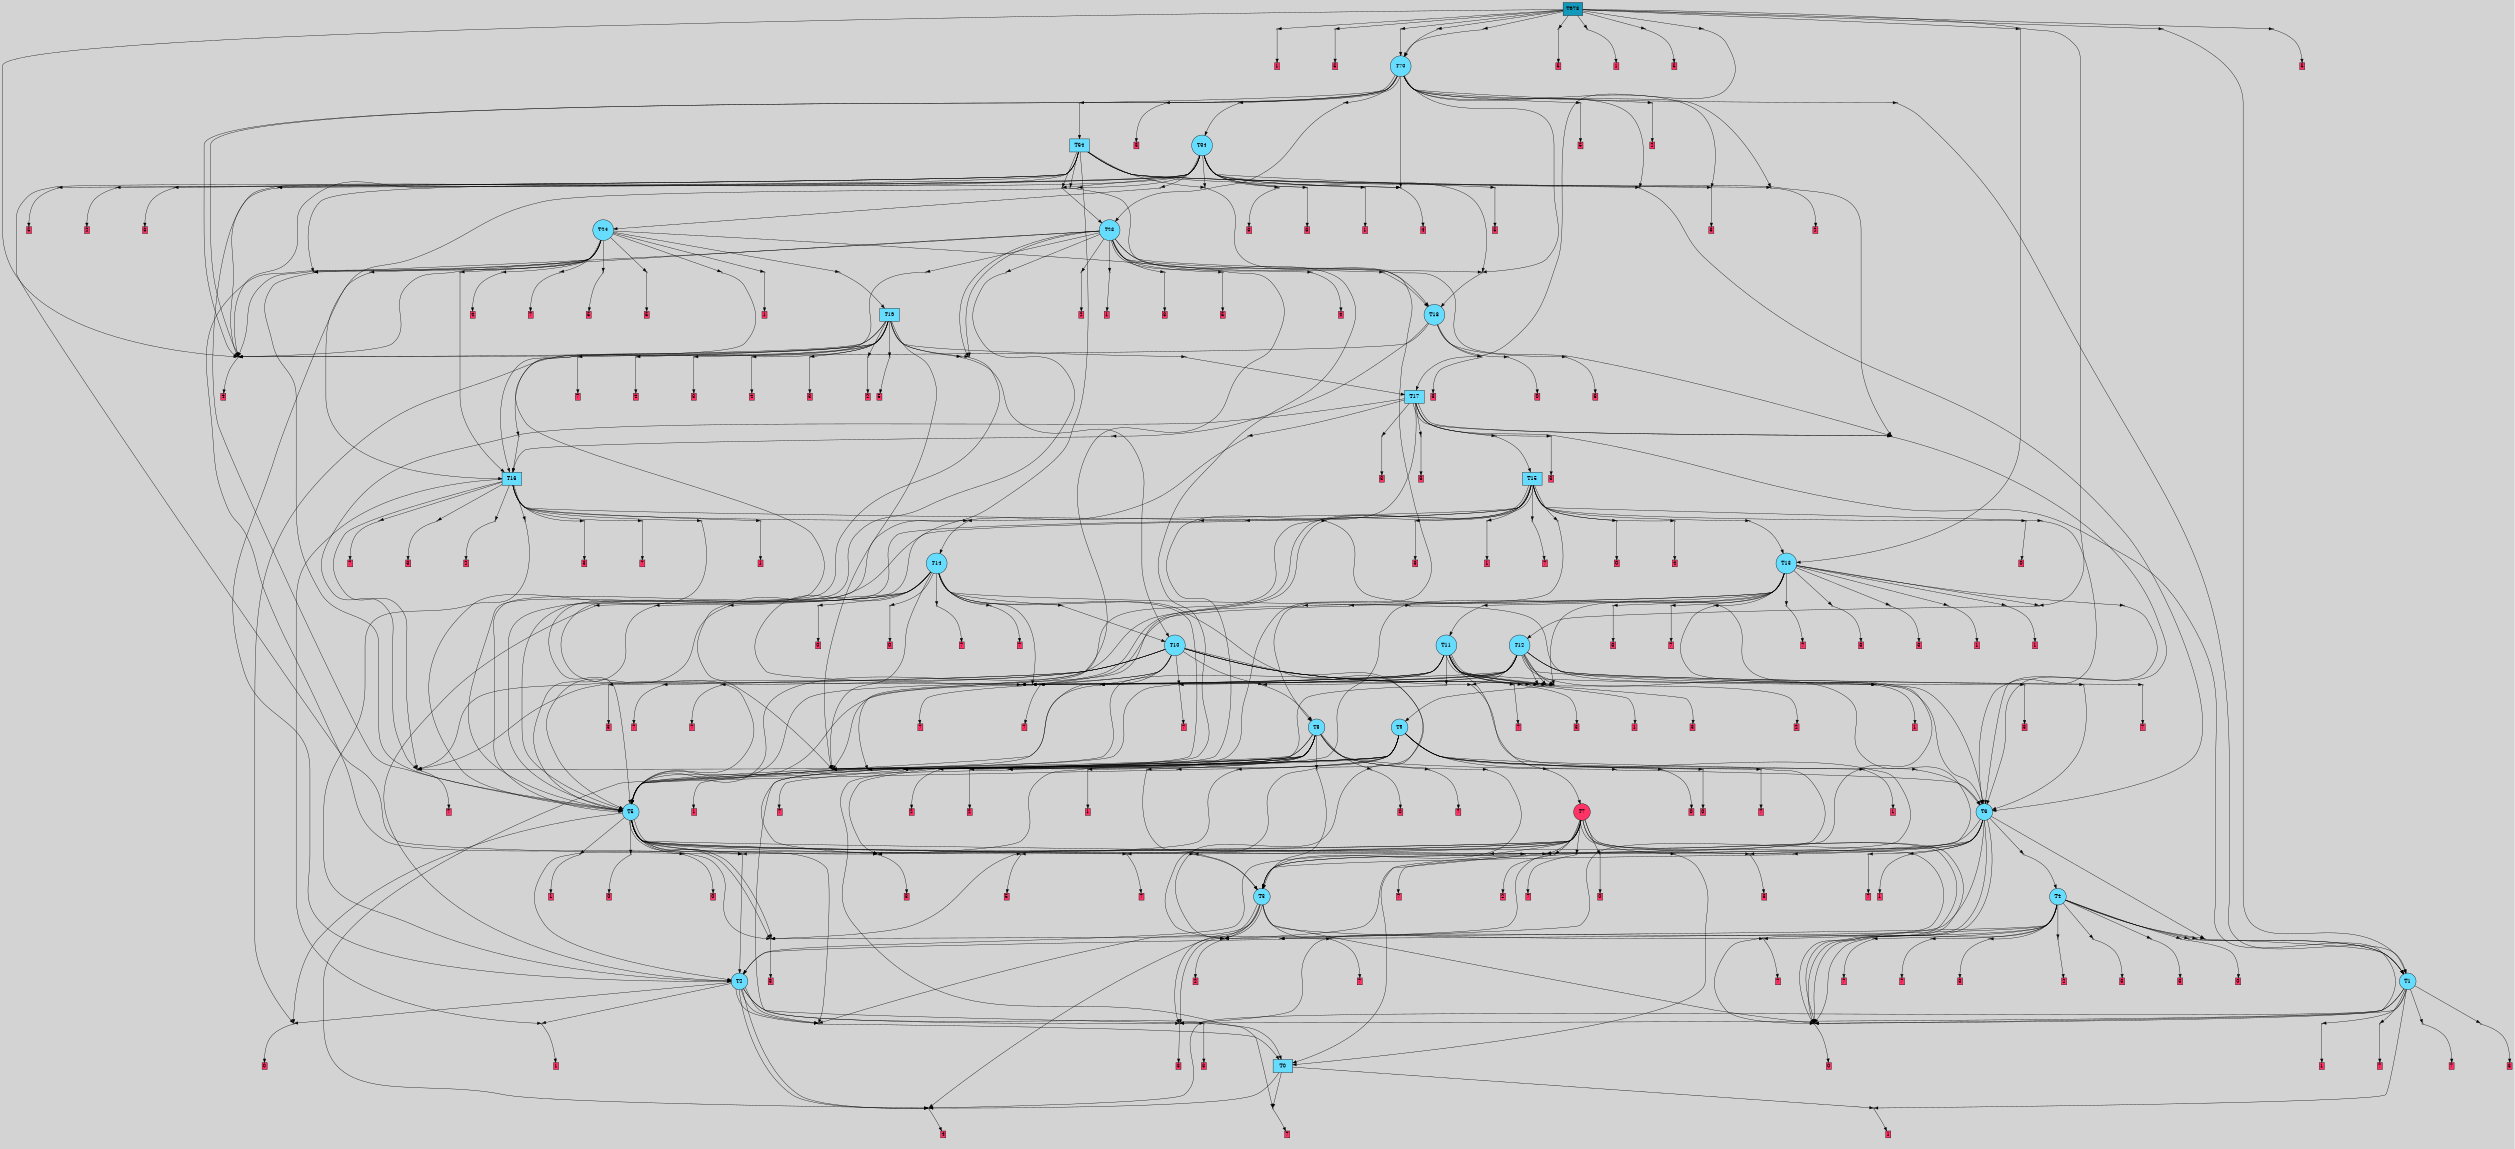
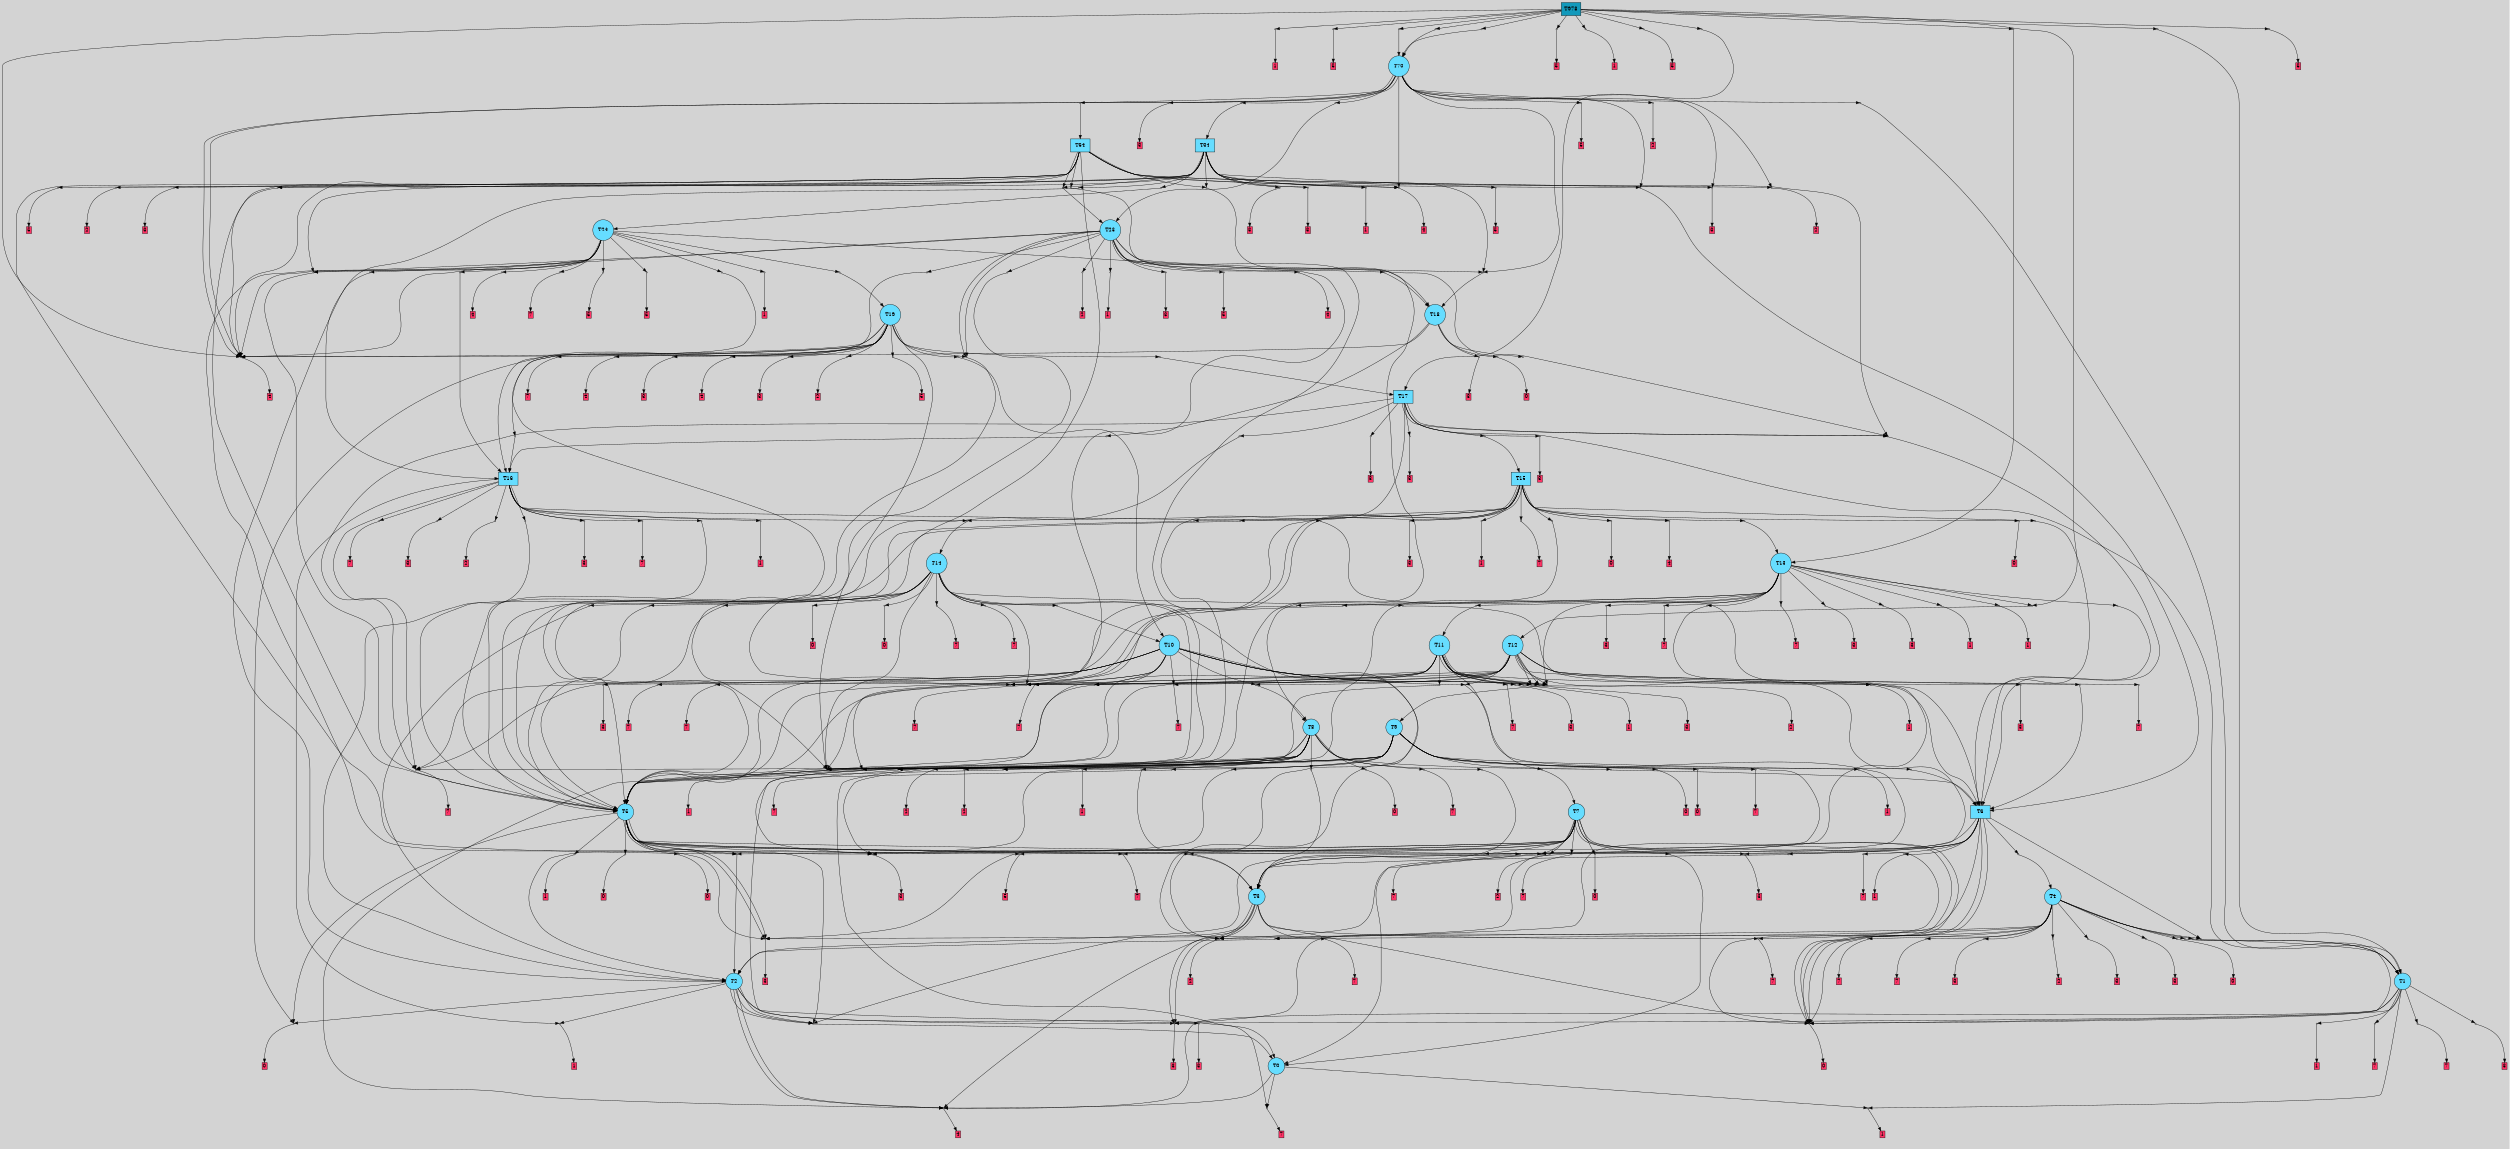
(1202, 145) -> (1205, 145)
(890, 315) -> (890, 315)
(1595, 397) -> none
(1582, 812) -> (1577, 812)
(1984, 812) -> (1980, 812)
(1283, 1066) -> (1276, 1066)
